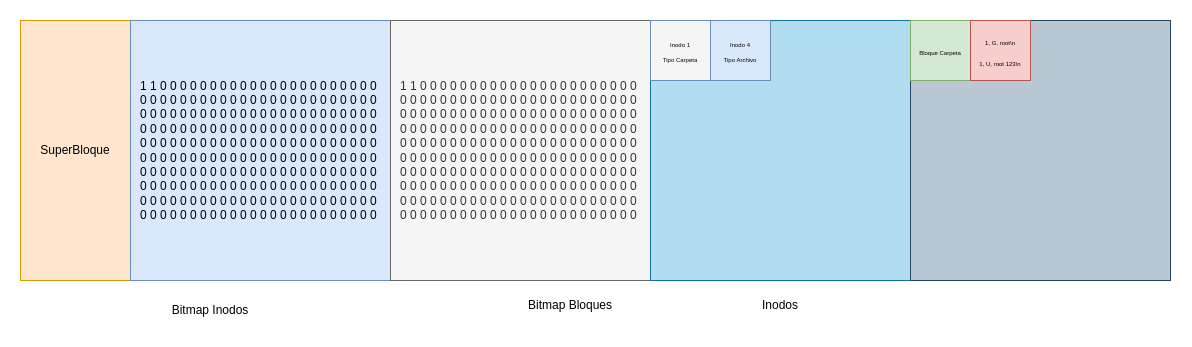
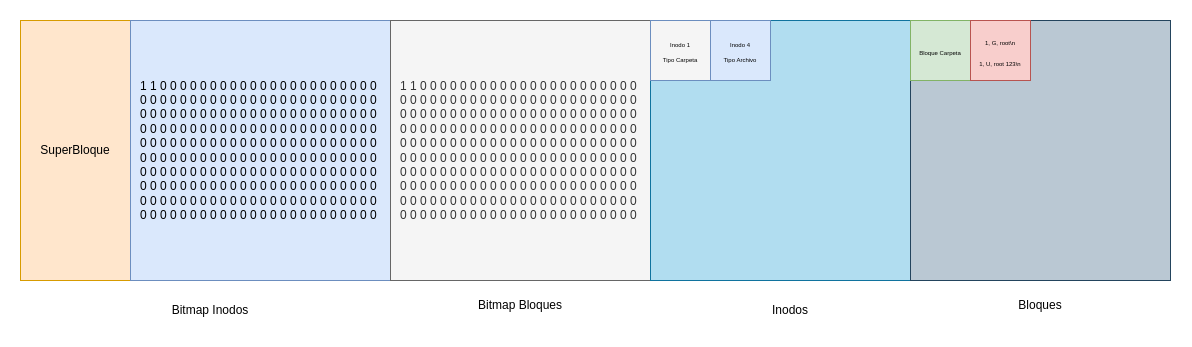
(571, 306) -> (521, 306)
(781, 306) -> (791, 311)
none -> (1041, 306)
